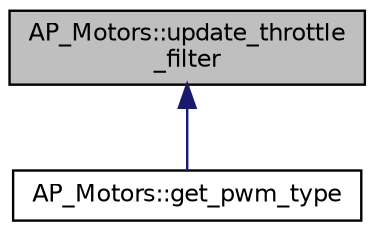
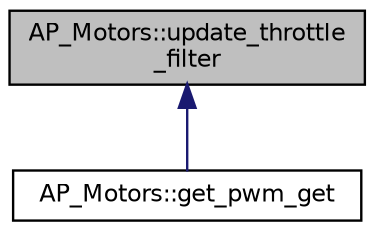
(187, 196) -> (187, 196)
